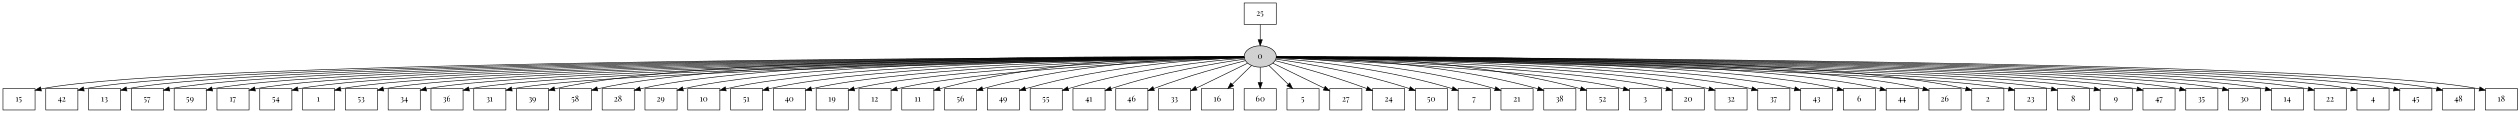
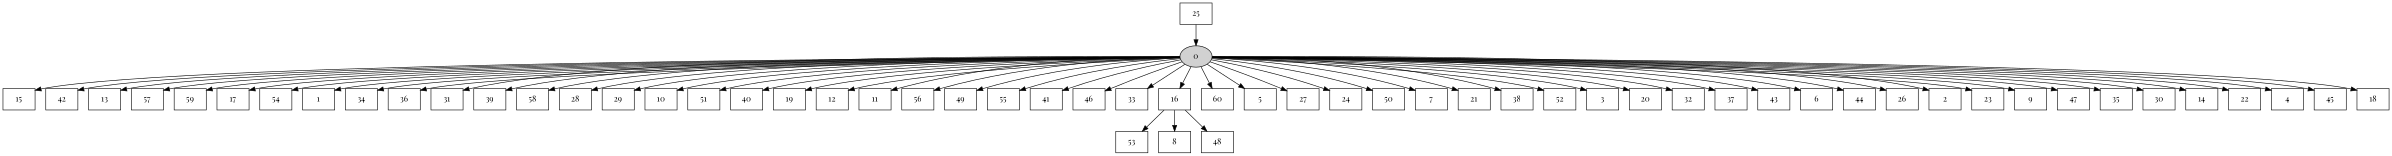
(1857, 63) -> (1194, 119)
(813, 65) -> (1155, 119)
(1664, 66) -> (1175, 118)
